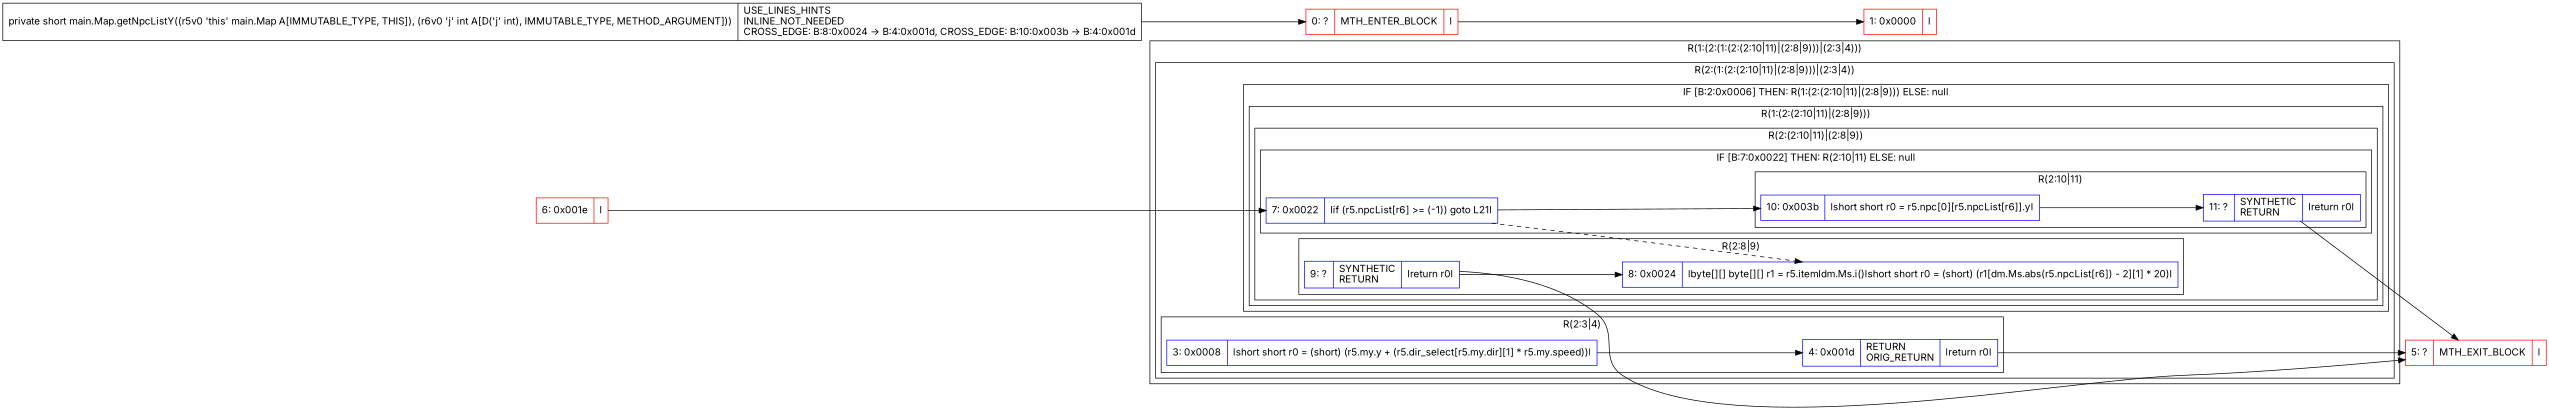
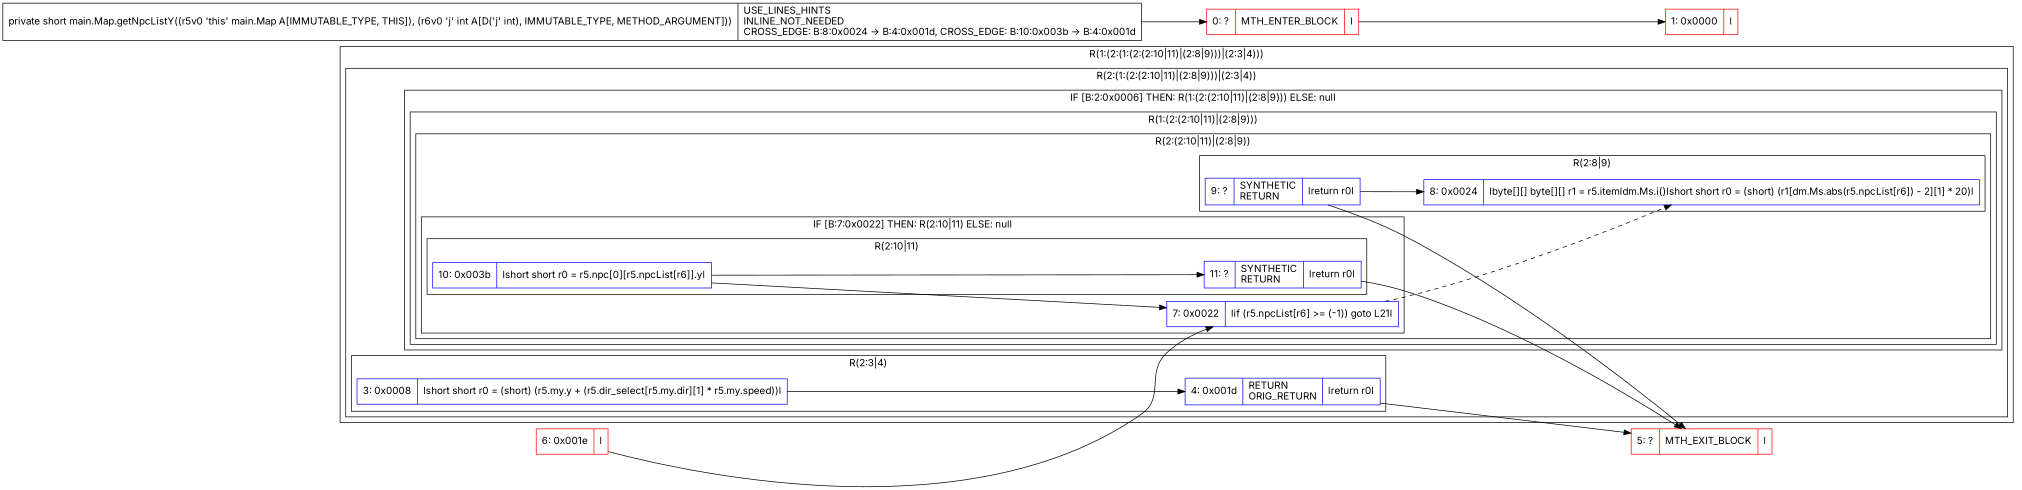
(1626, 209) -> (1003, 299)
